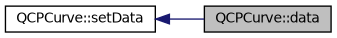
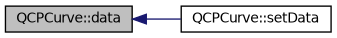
(187, 19) -> (164, 19)
